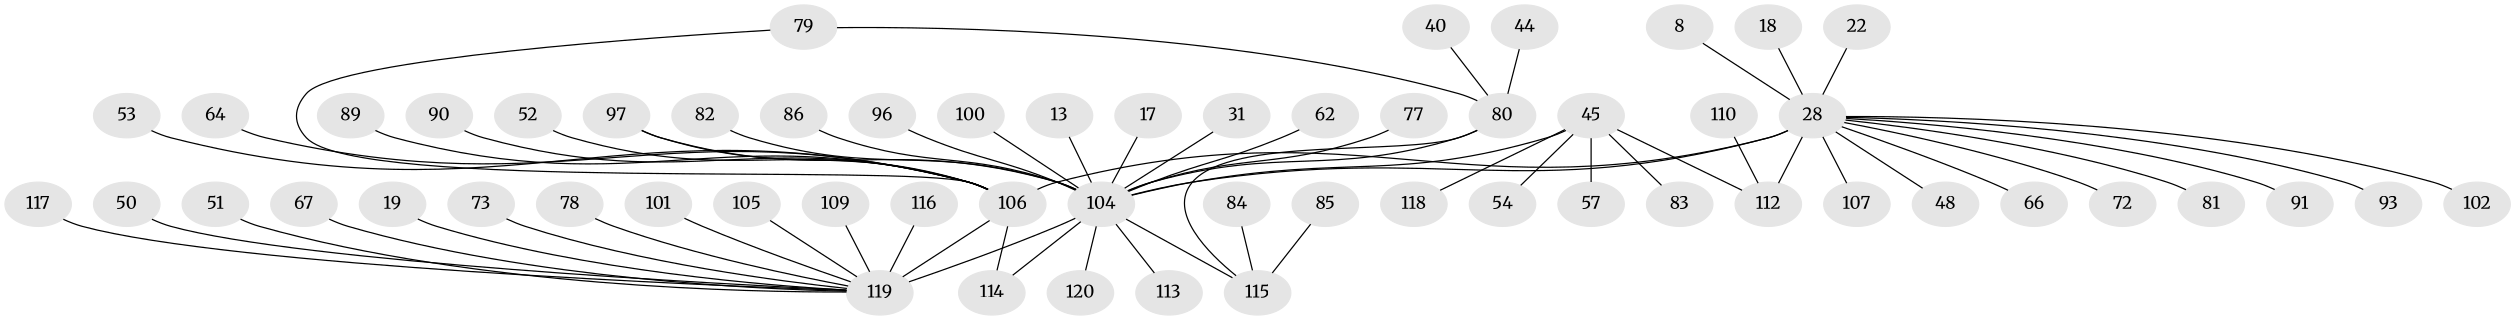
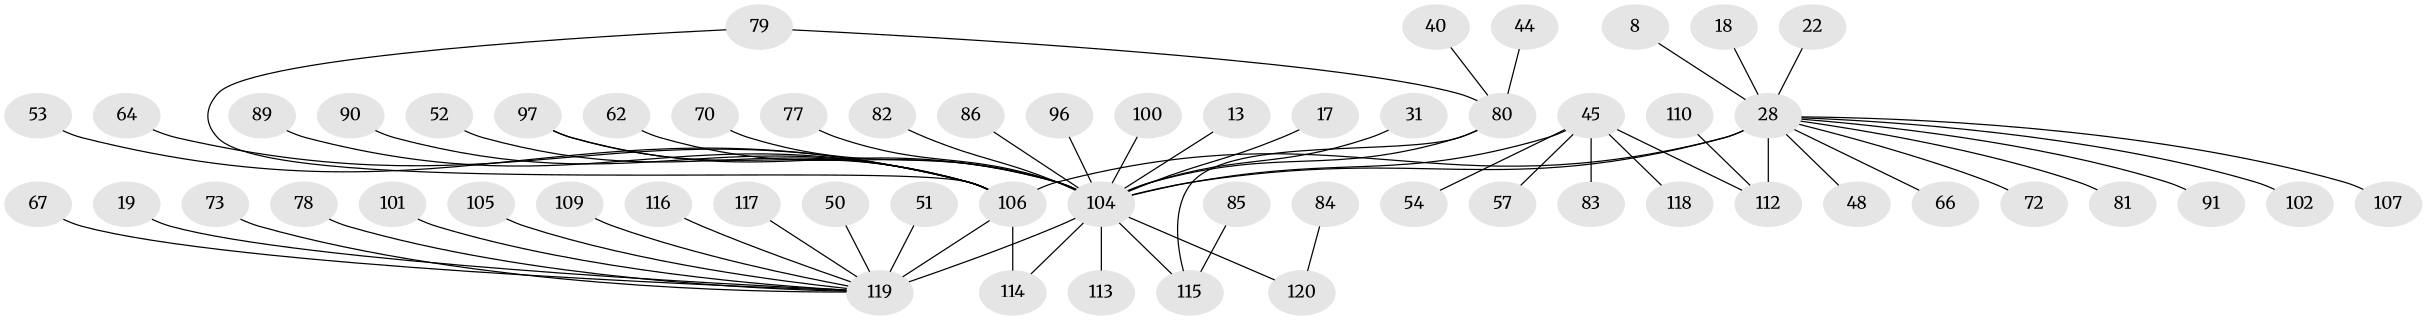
none -> (705, 116)
(2389, 204) -> none
(1247, 248) -> (1314, 249)
